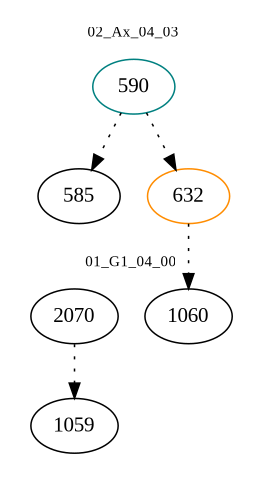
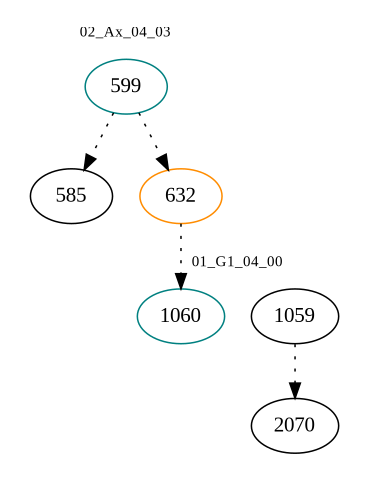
(134, 87) -> (126, 87)
(189, 316) -> (181, 316)
(75, 364) -> (295, 364)
